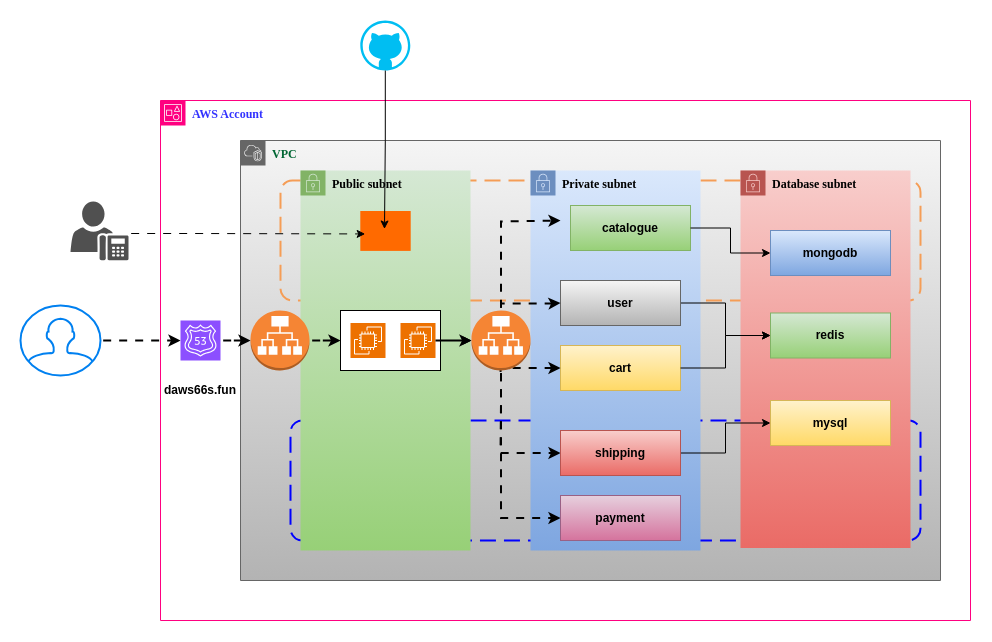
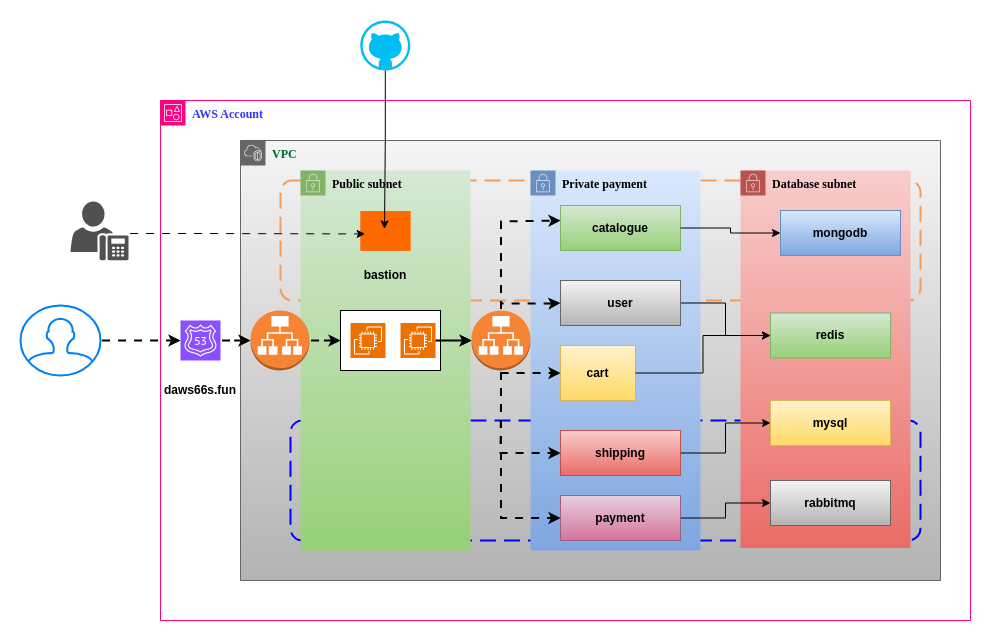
(606, 185) -> (610, 185)
(631, 228) -> (621, 228)
(831, 253) -> (841, 233)
none -> (386, 276)
(621, 368) -> (598, 373)
none -> (831, 503)
none -> (726, 511)
